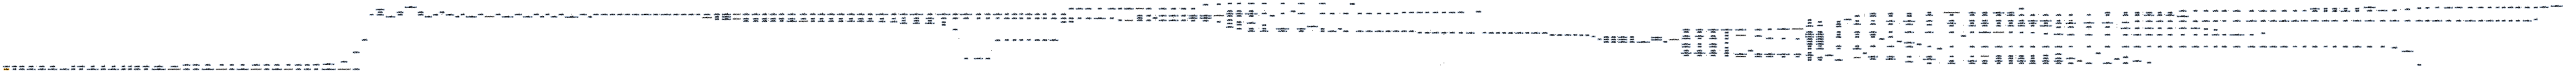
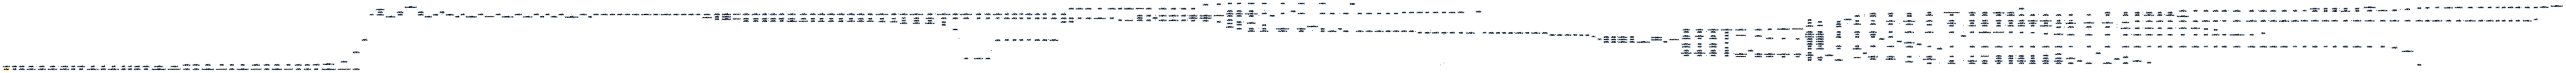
none -> (65, 67)
